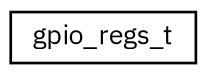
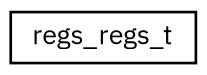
(103, 38) -> (103, 38)
